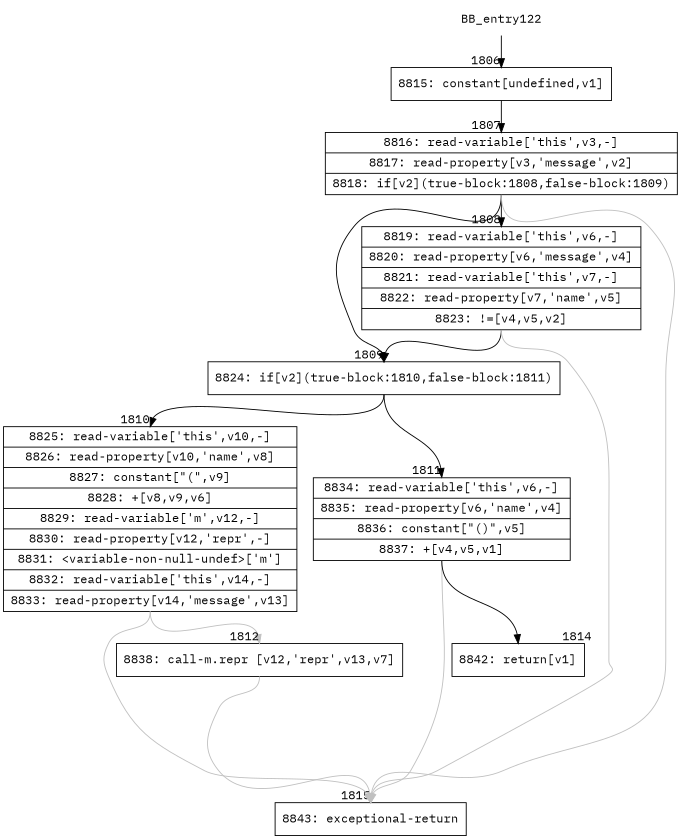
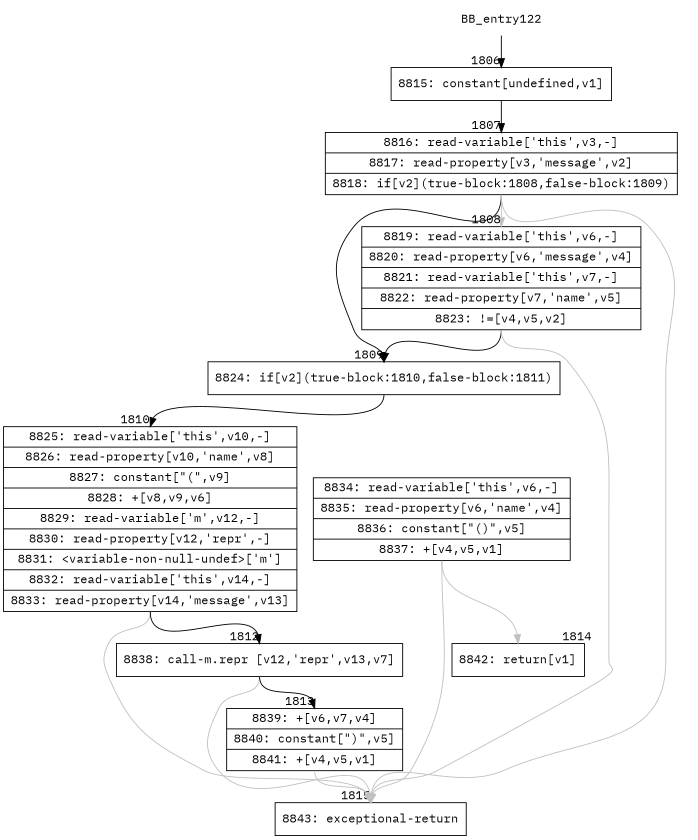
(501, 206) -> (501, 206)
(409, 433) -> none
(476, 600) -> (476, 600)
(200, 628) -> (200, 628)
none -> (315, 740)
